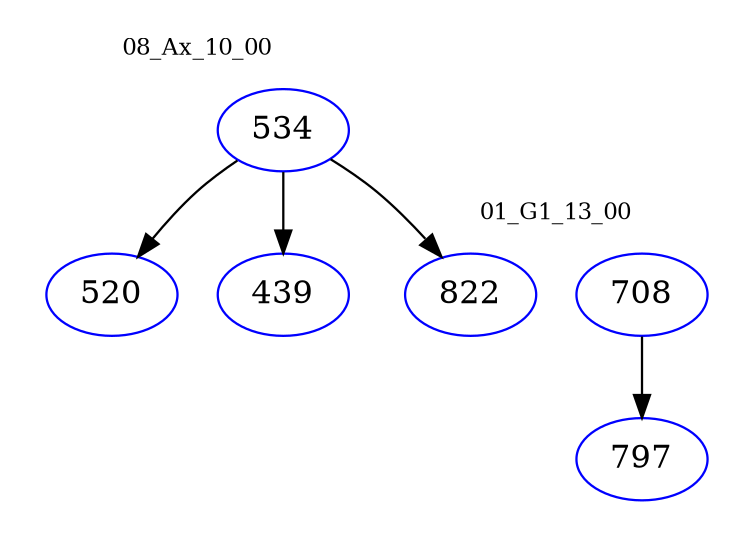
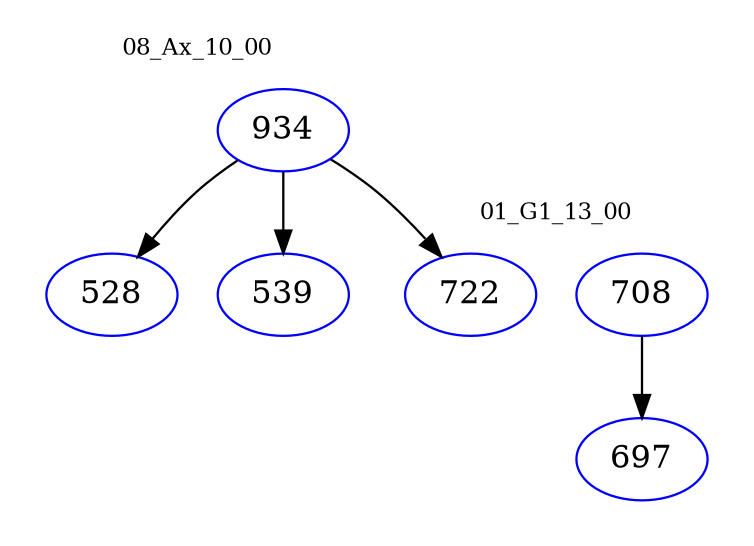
(283, 130) -> (283, 130)
(112, 295) -> (112, 295)
(283, 295) -> (283, 295)
(471, 295) -> (471, 295)
(642, 459) -> (642, 459)
